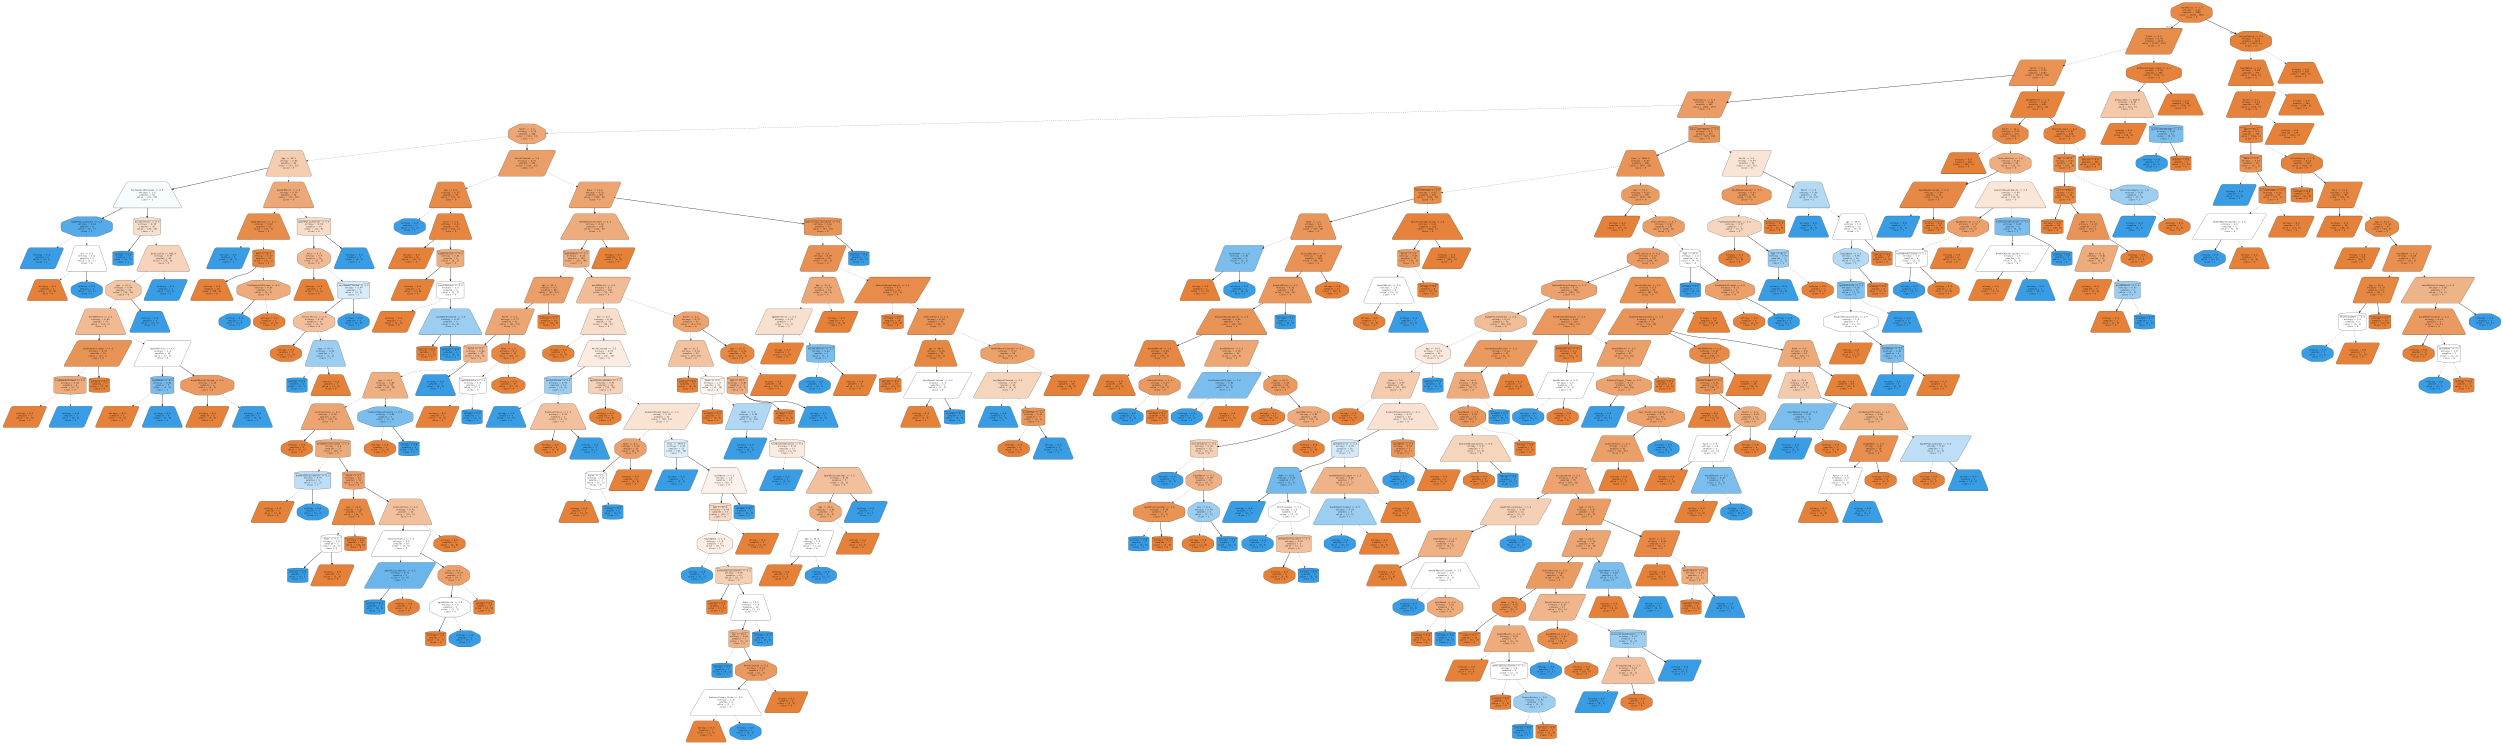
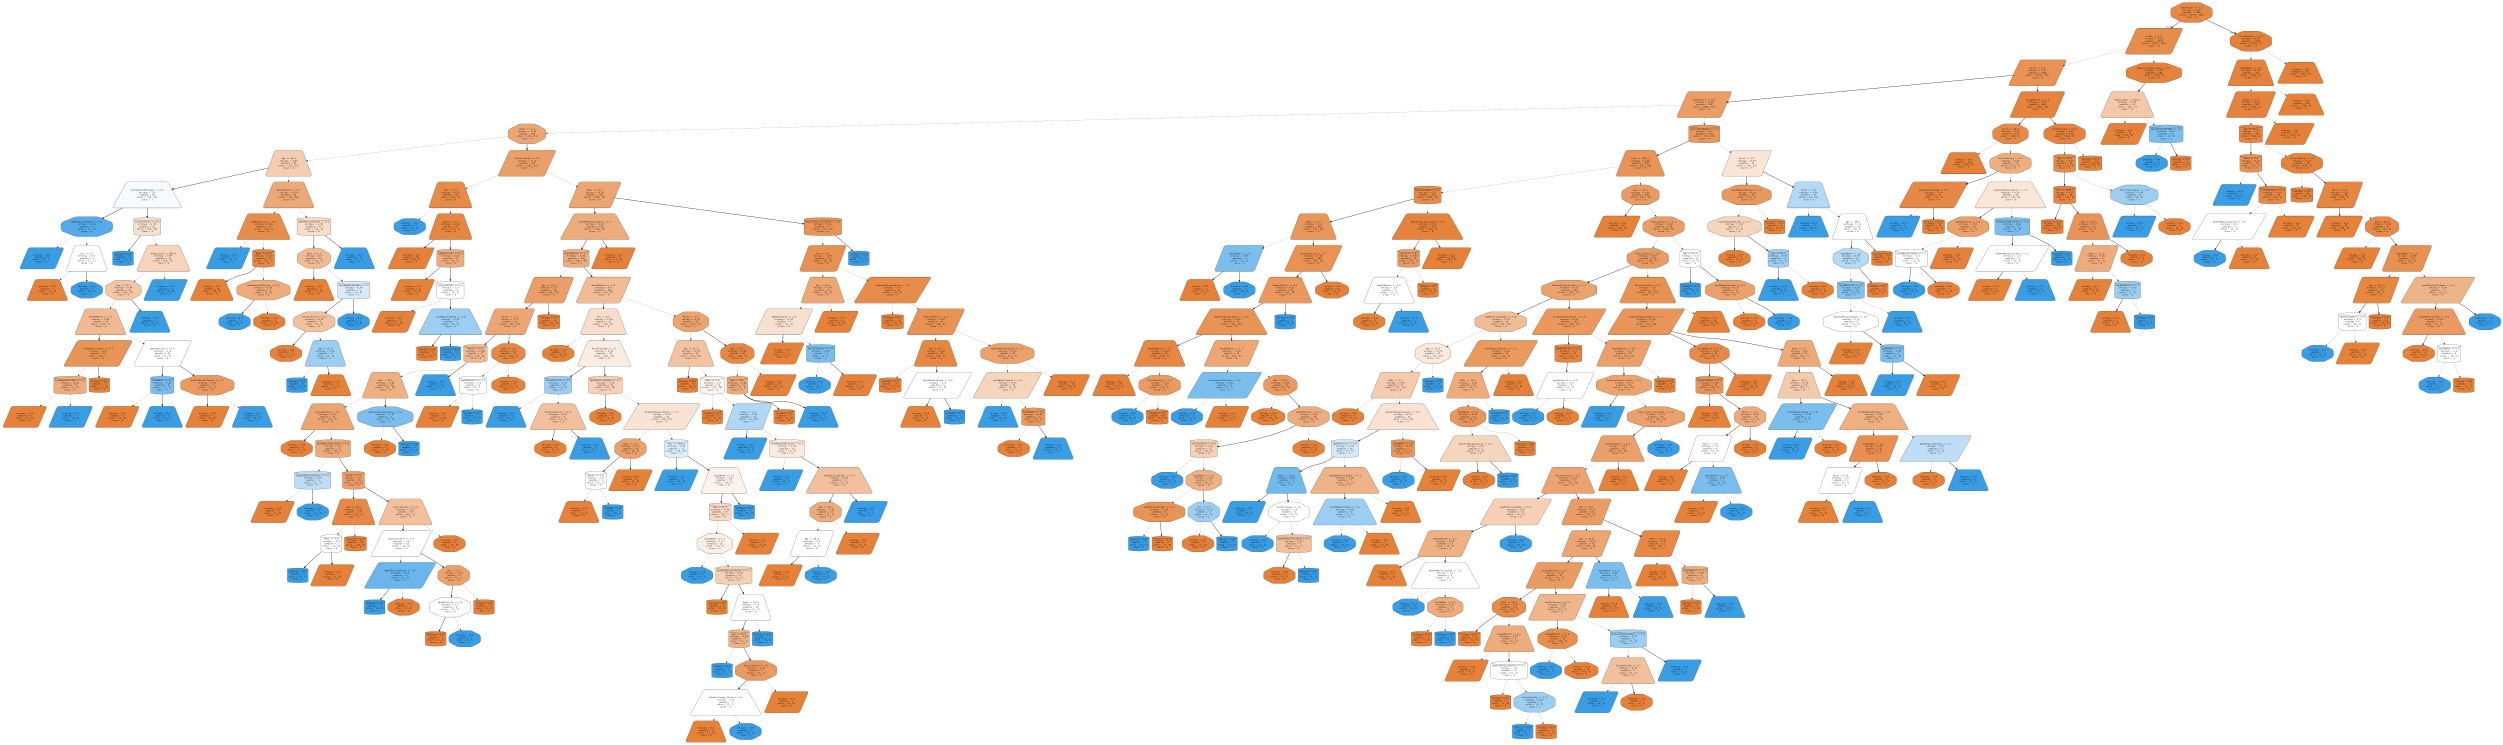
(2181, 105) -> none
